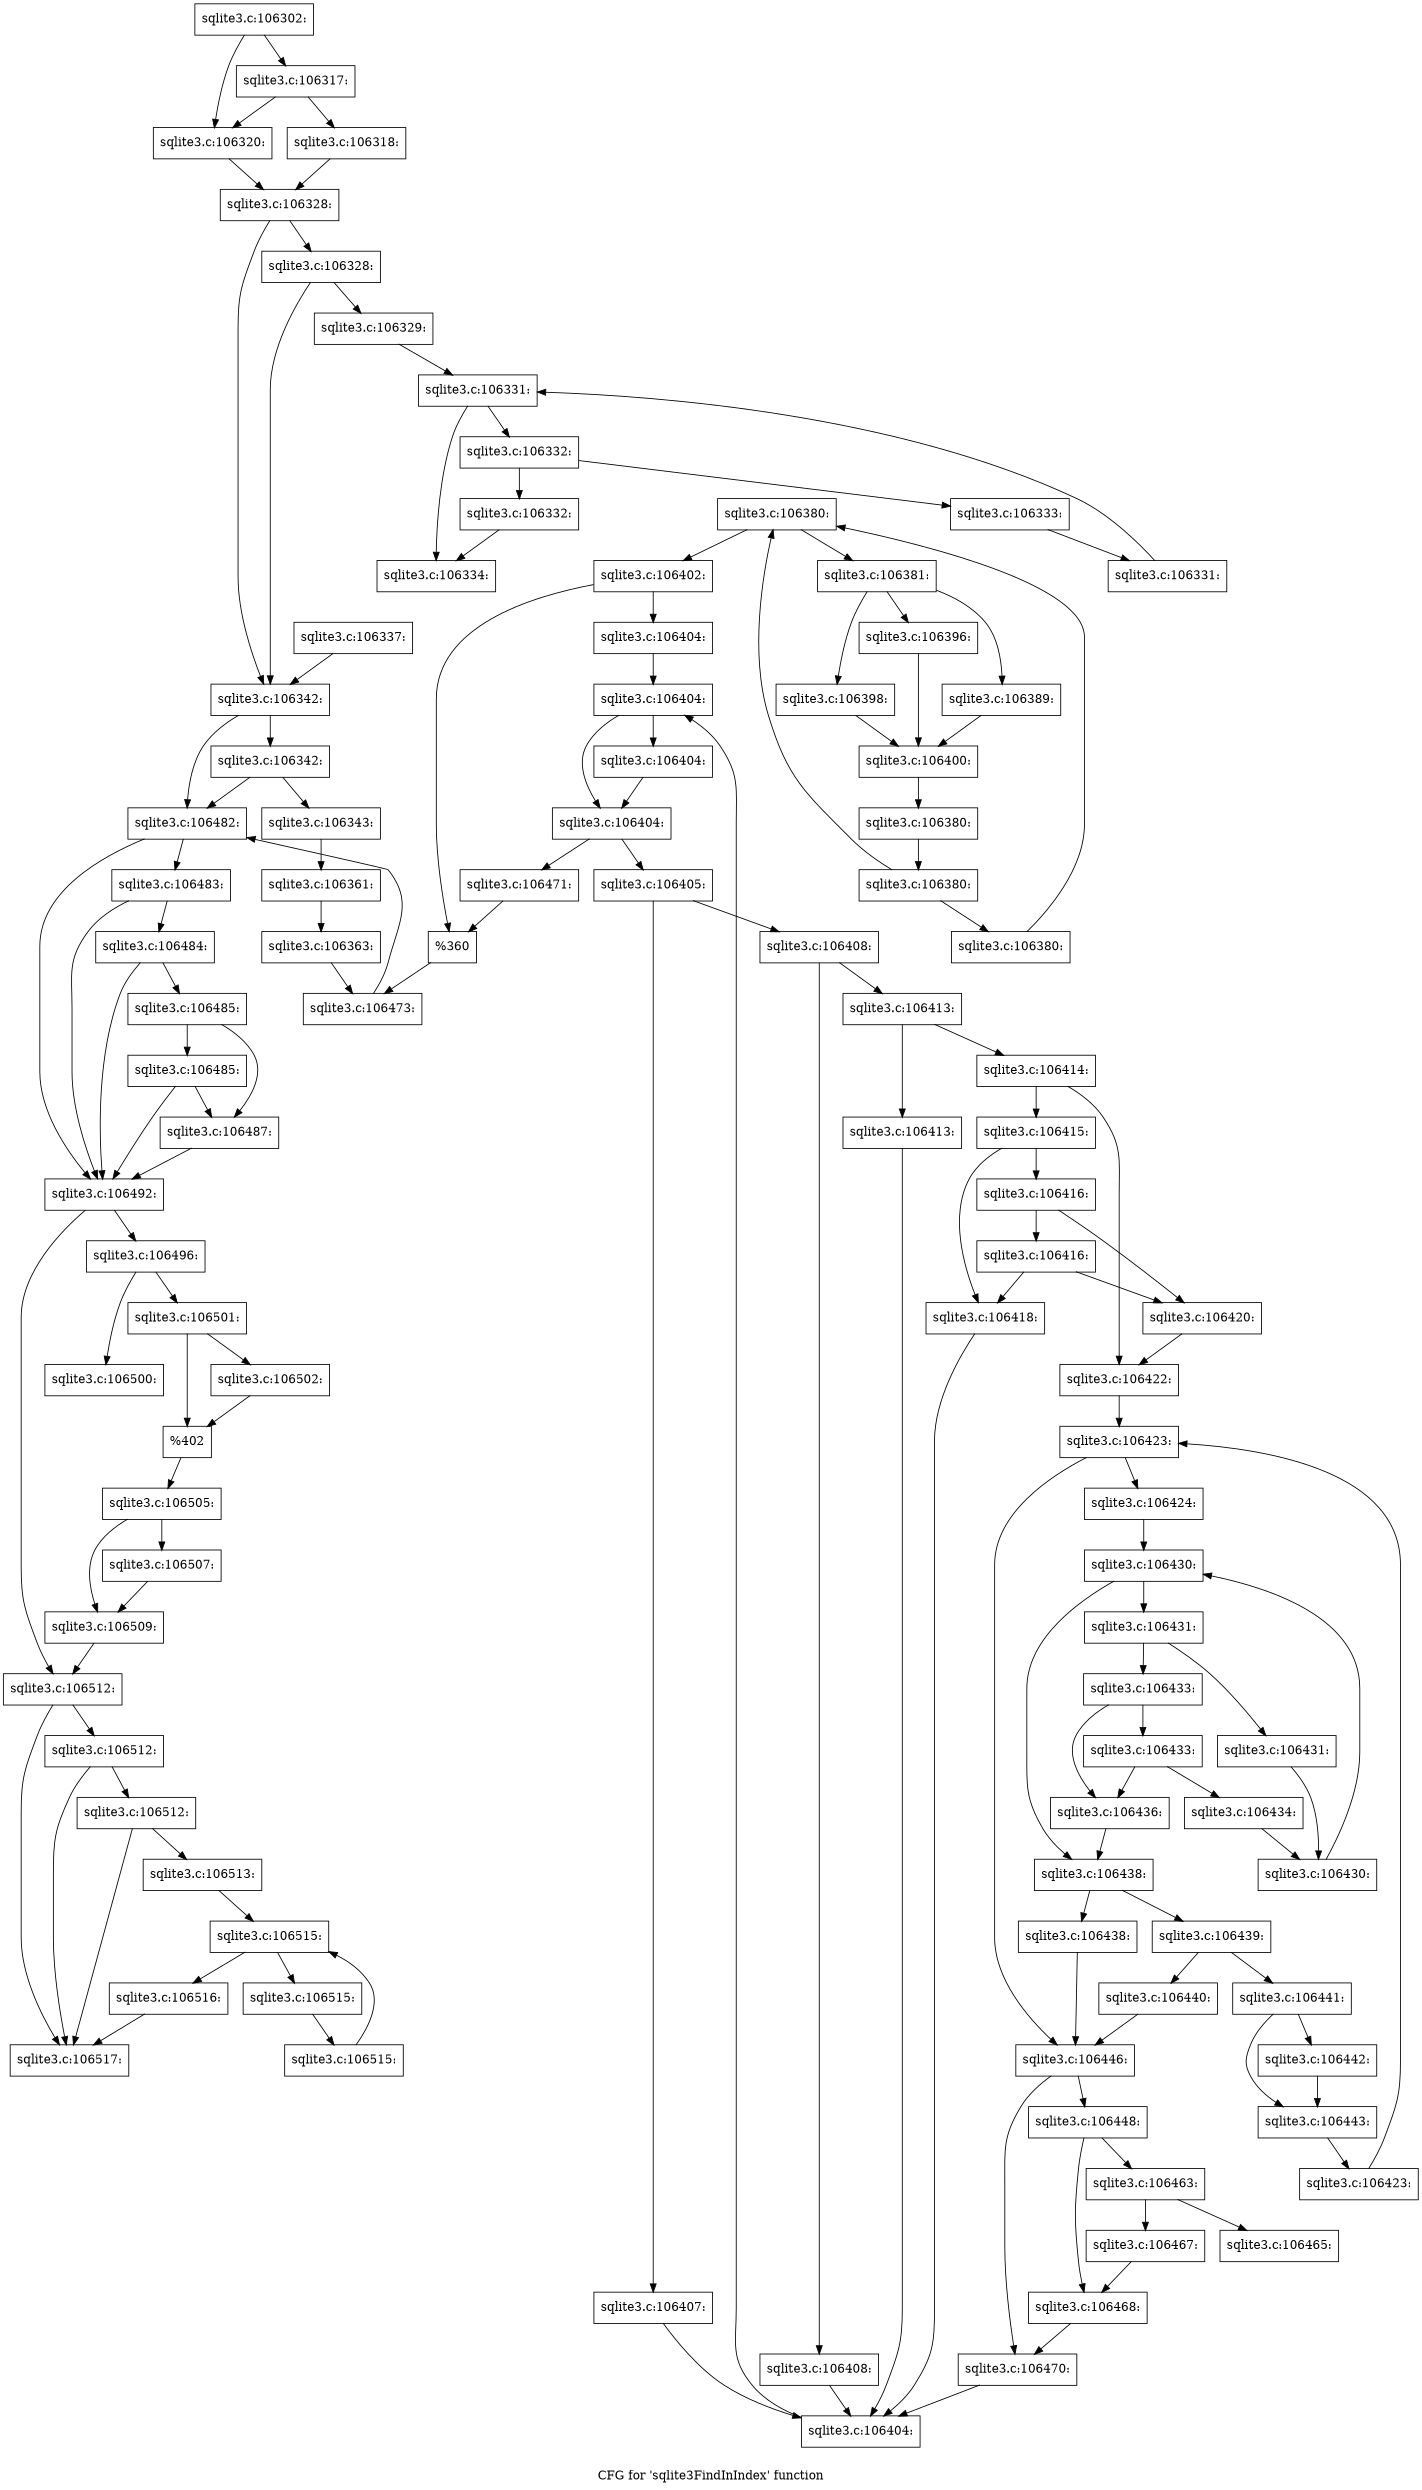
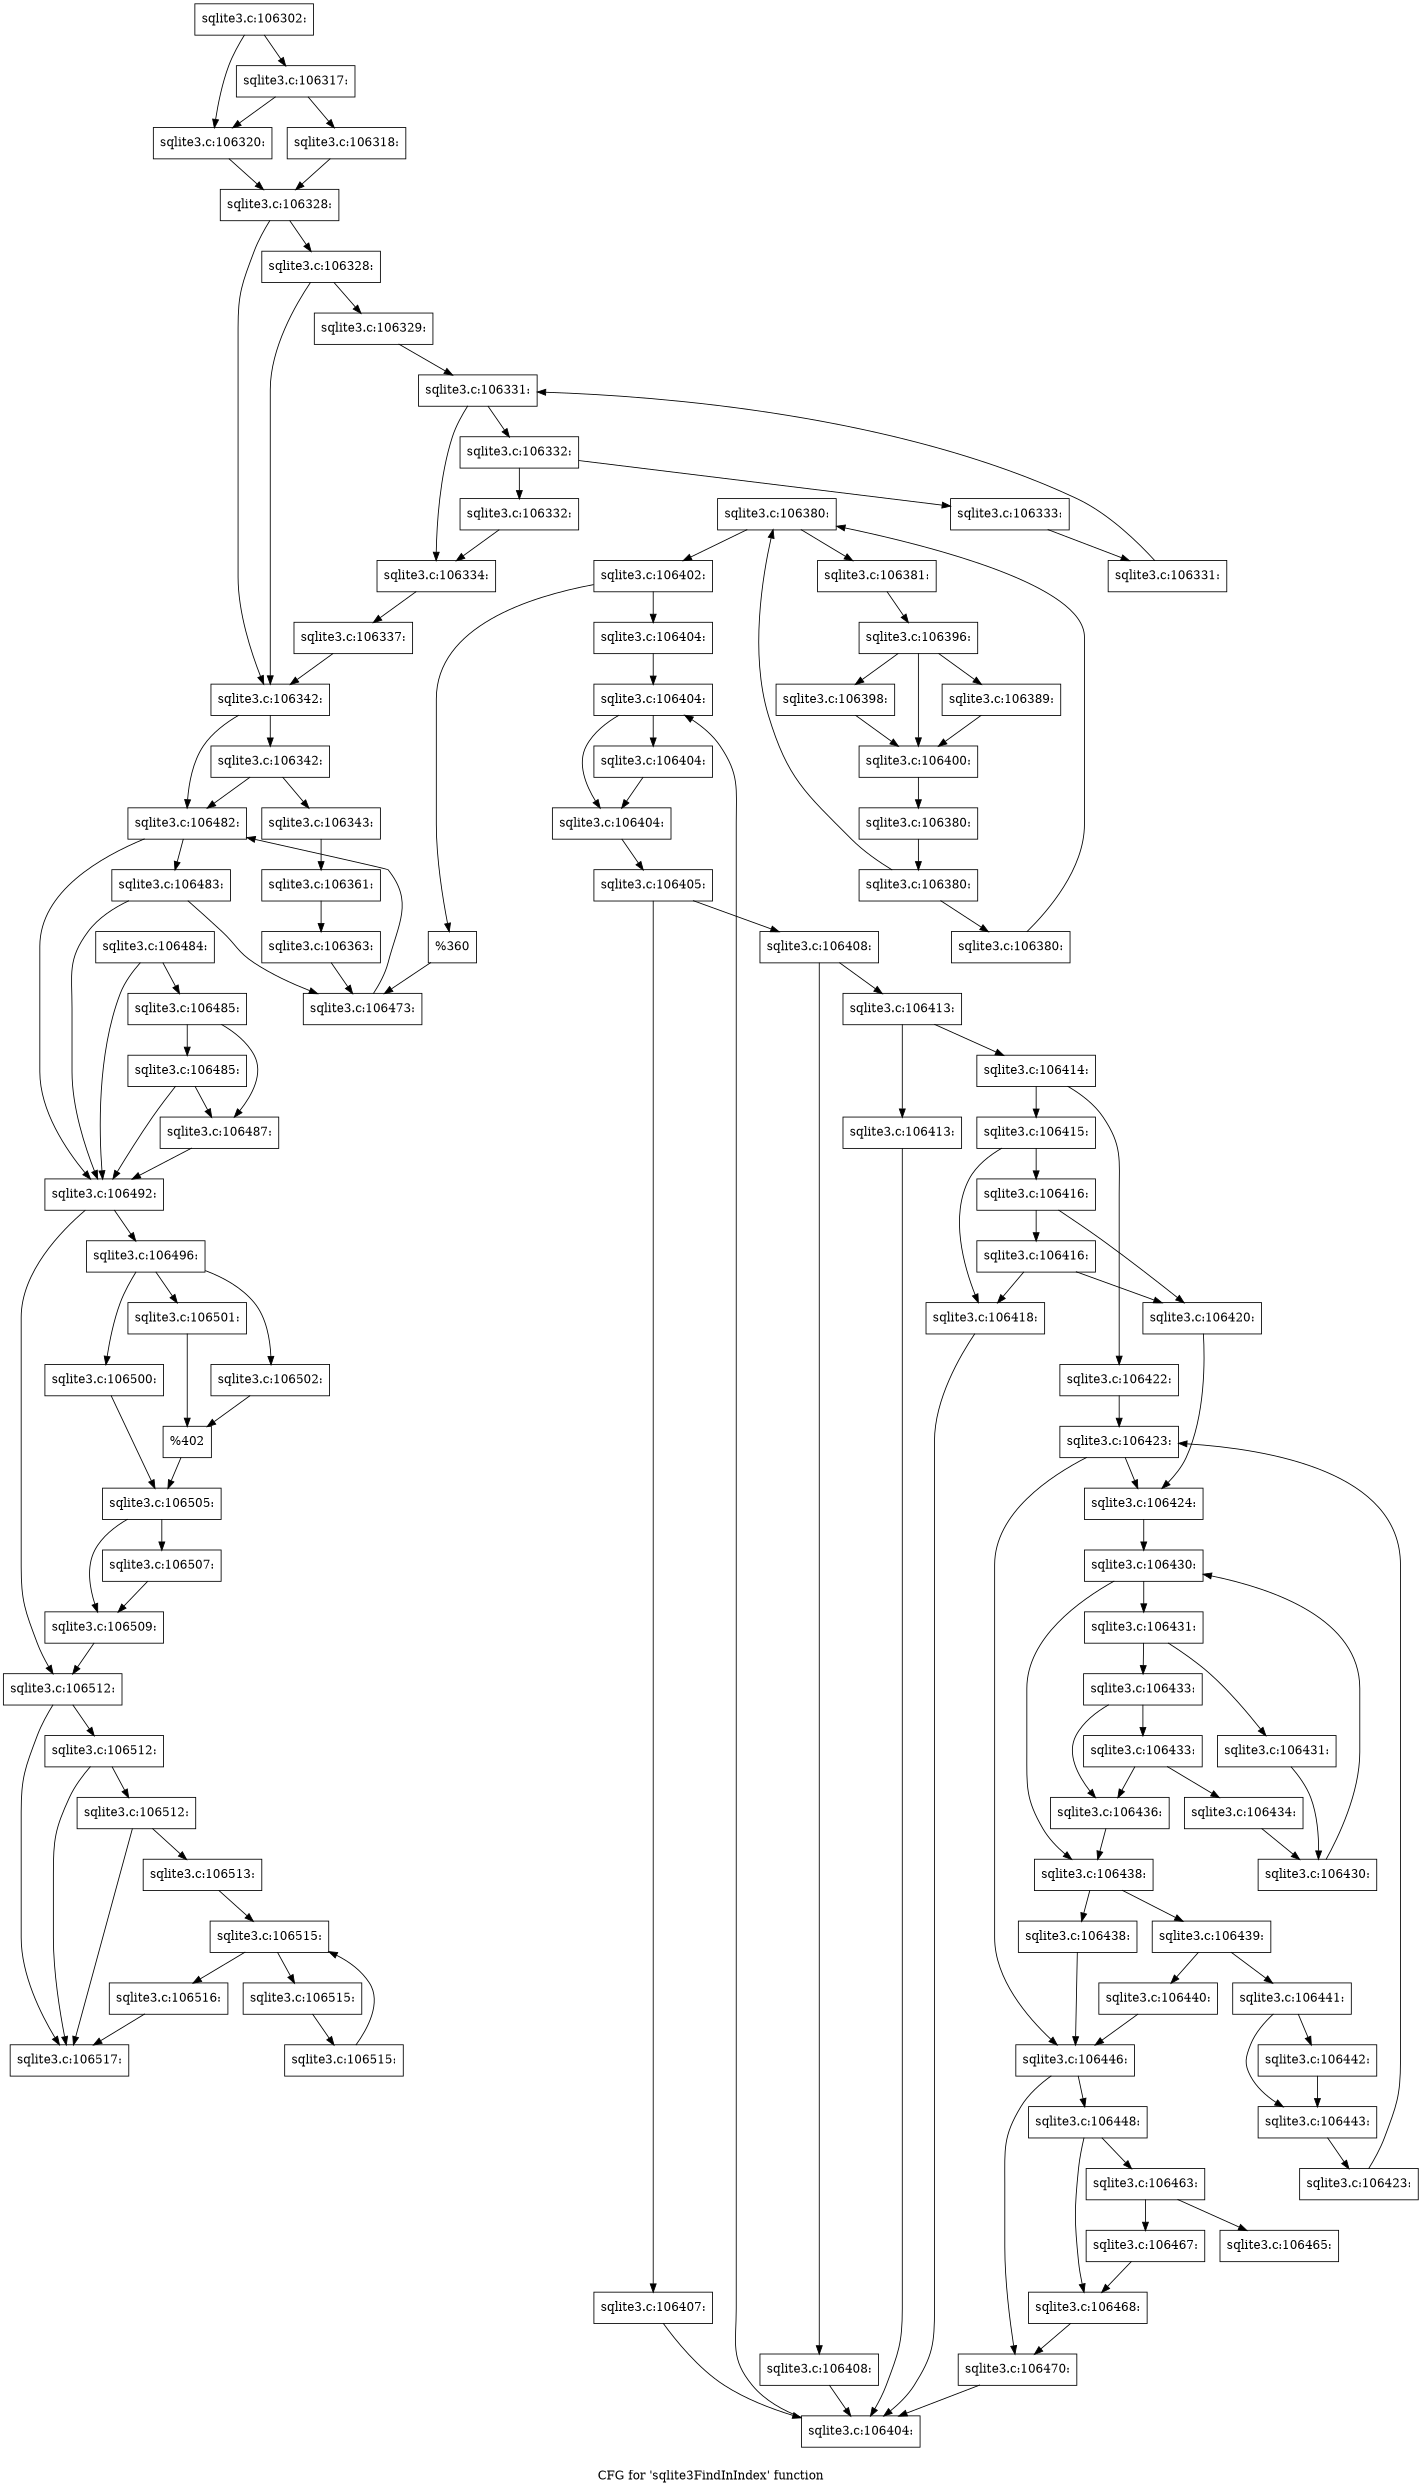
none -> (398, 605)
(985, 622) -> (956, 666)
(848, 632) -> (880, 666)
(519, 885) -> none
(164, 912) -> (243, 954)
(225, 1347) -> (253, 1302)
(1164, 1347) -> (1199, 1412)
none -> (131, 1438)
